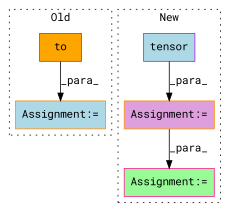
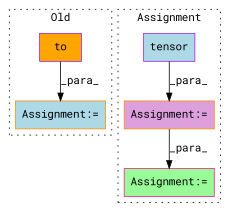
(169, 18) -> (169, 18)
